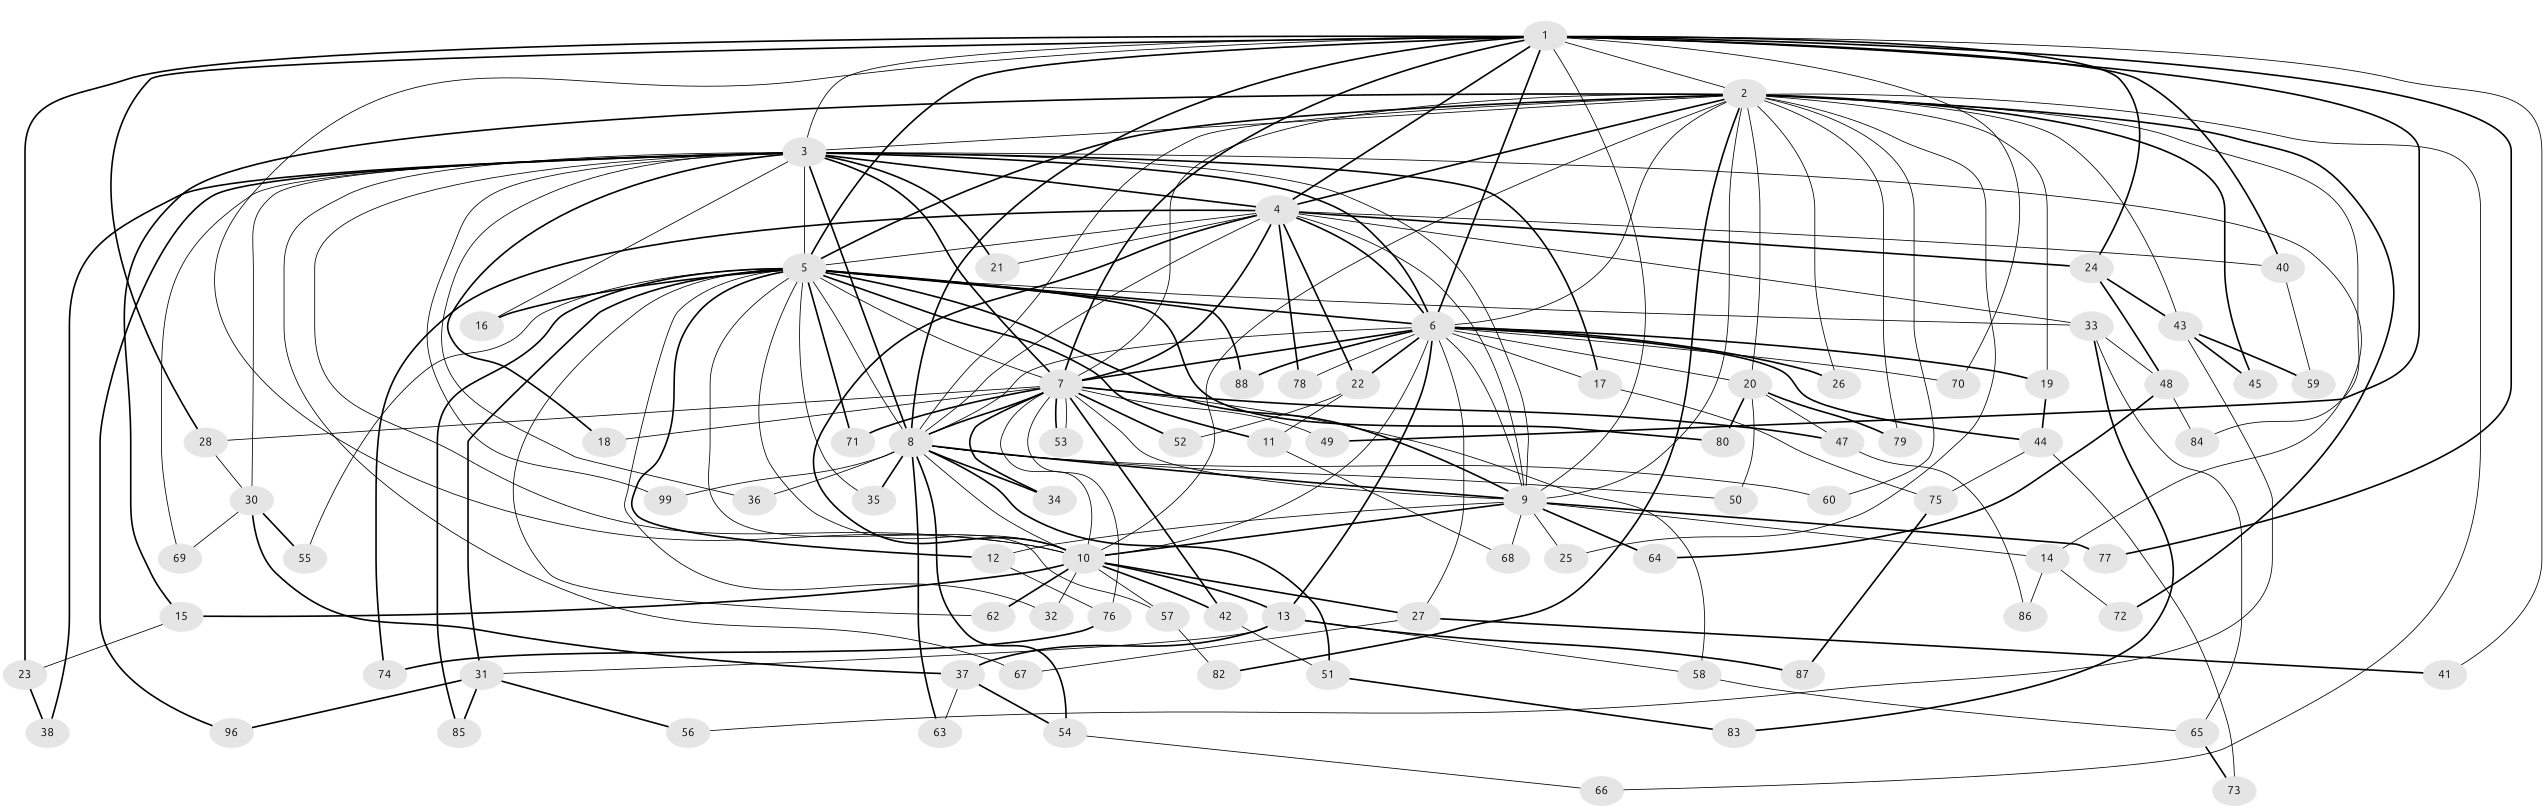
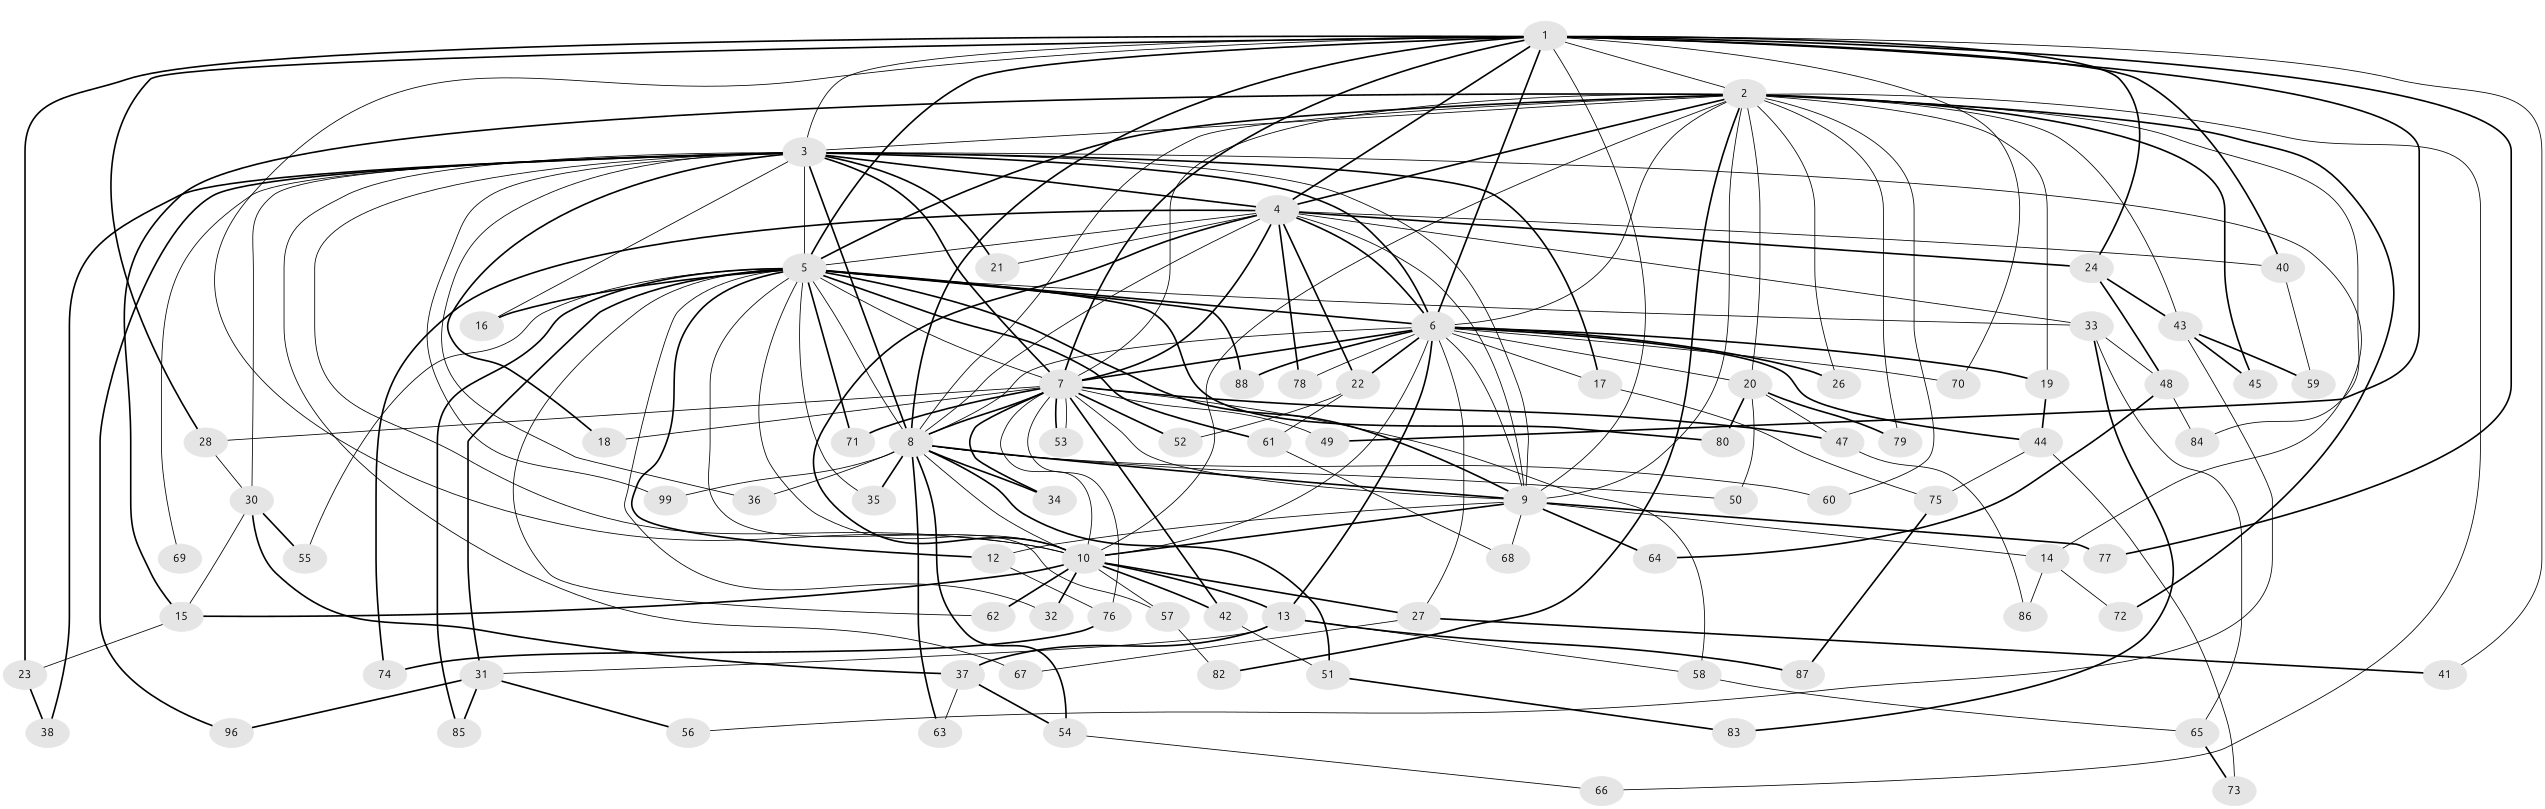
(1269, 442) -> (1269, 442)
(216, 530) -> (218, 559)
(1566, 559) -> none
(1068, 588) -> (1068, 588)
